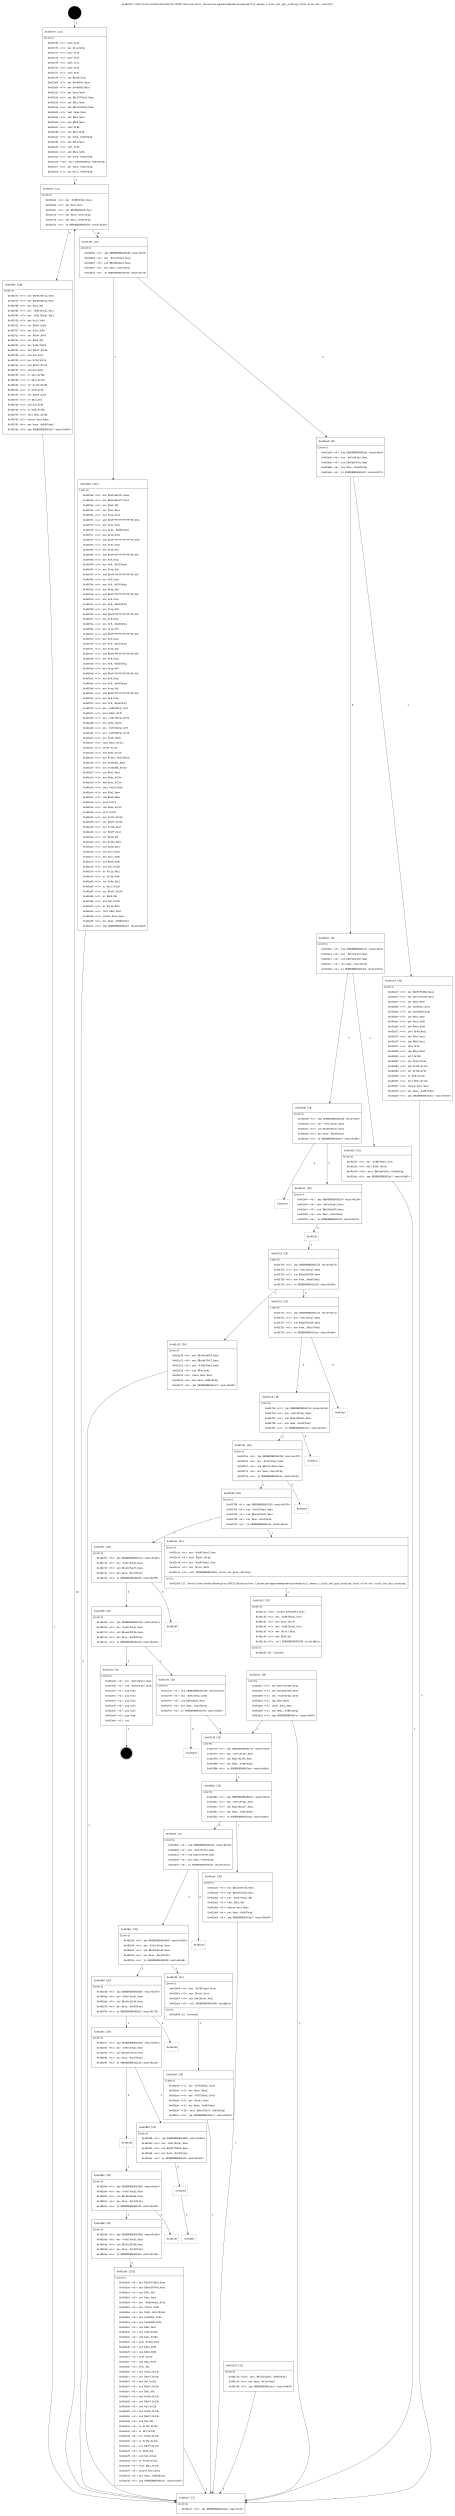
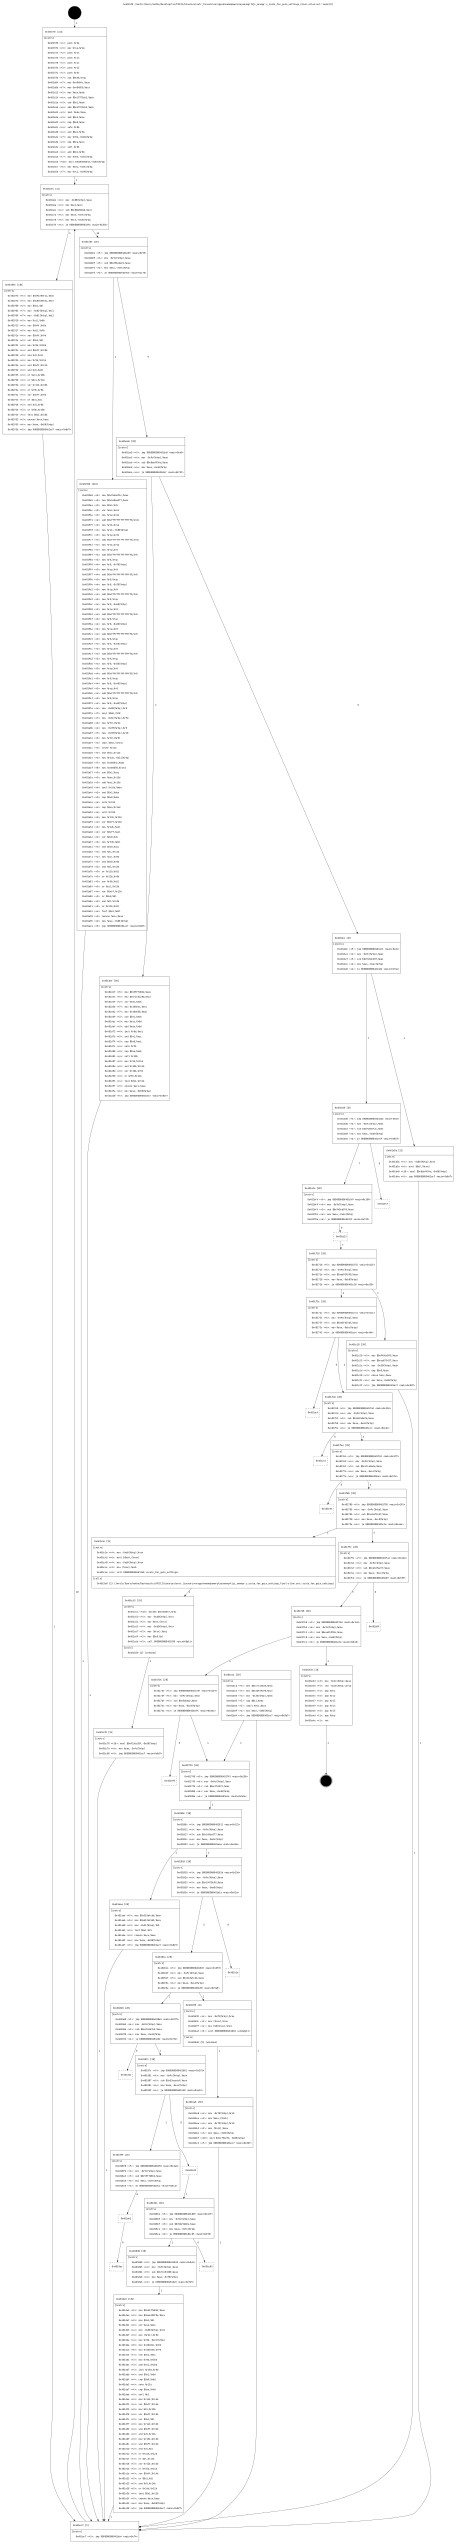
none -> (141, 1692)
